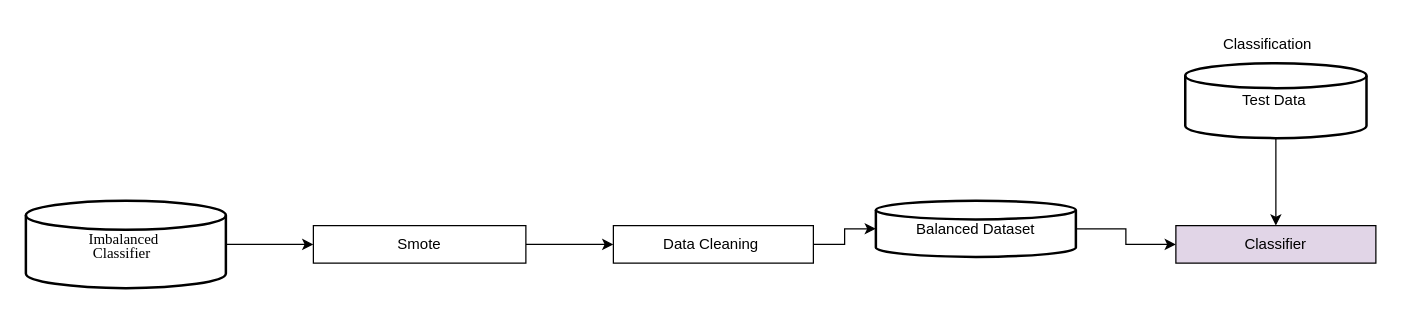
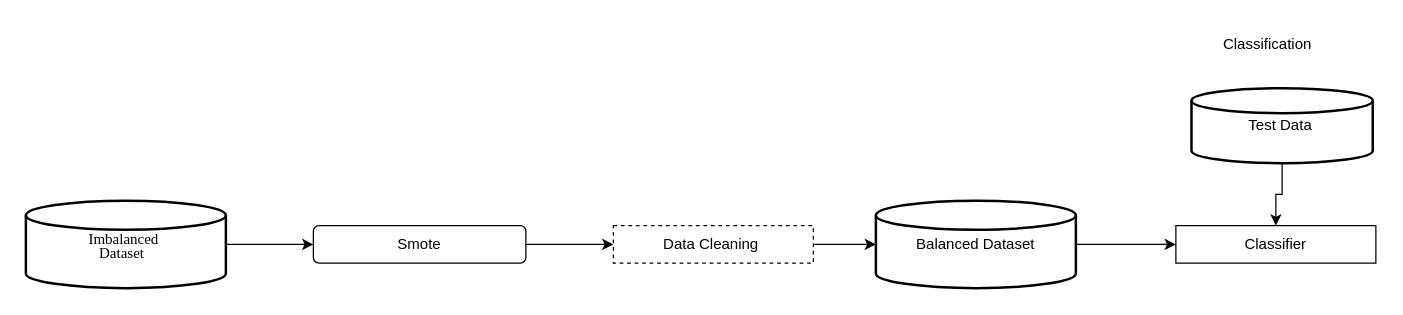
(1276, 101) -> (1282, 126)
(976, 229) -> (976, 244)
(126, 244) -> (126, 244)
(419, 244) -> (419, 244)
(713, 244) -> (713, 244)
(1276, 244) -> (1276, 244)
